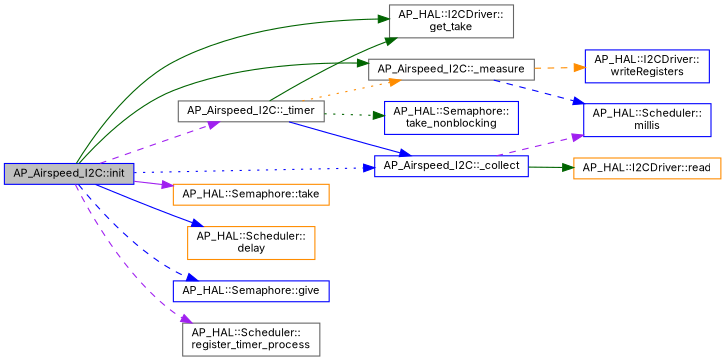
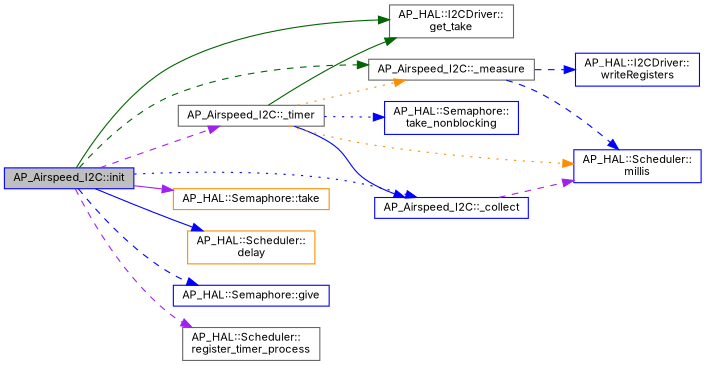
(554, 68) -> (549, 70)
(205, 80) -> (205, 84)
(349, 115) -> (349, 117)
none -> (425, 152)
(647, 168) -> none
